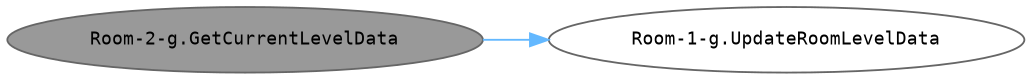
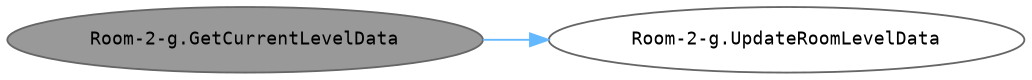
(787, 40) -> (787, 40)
